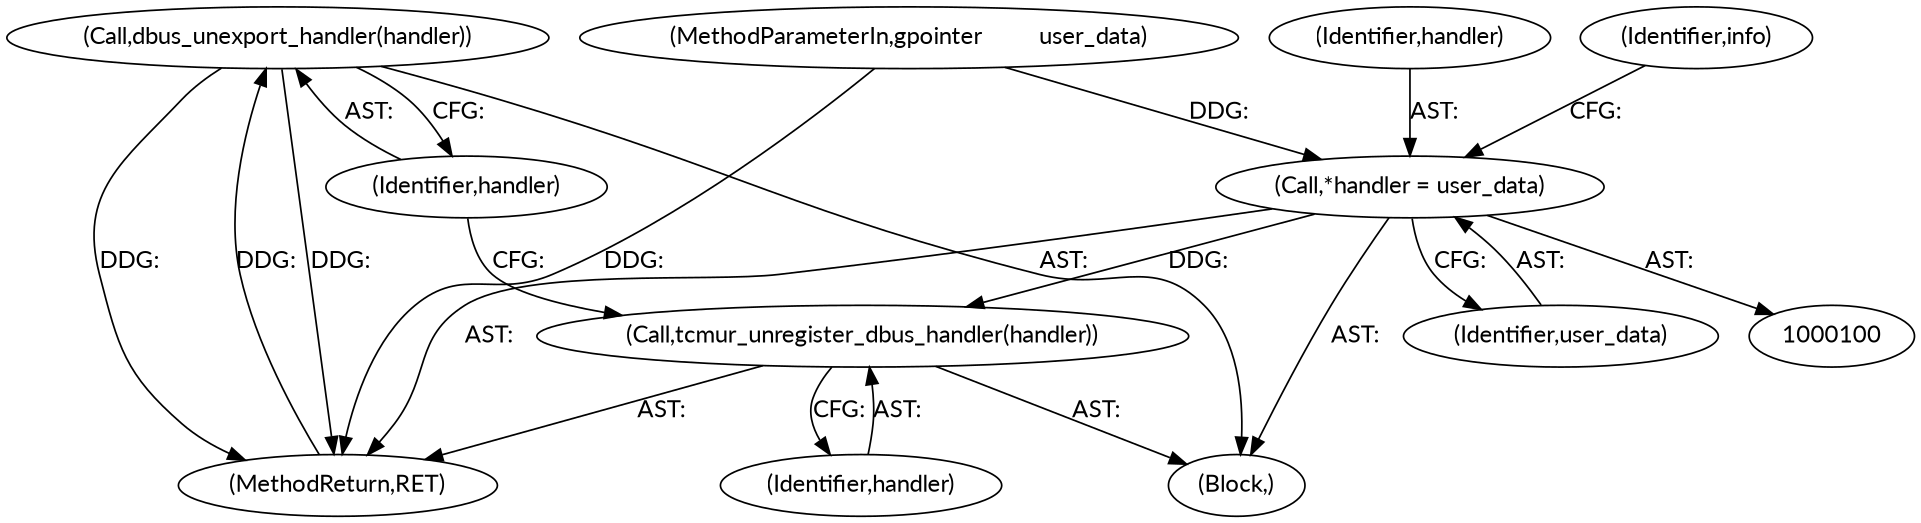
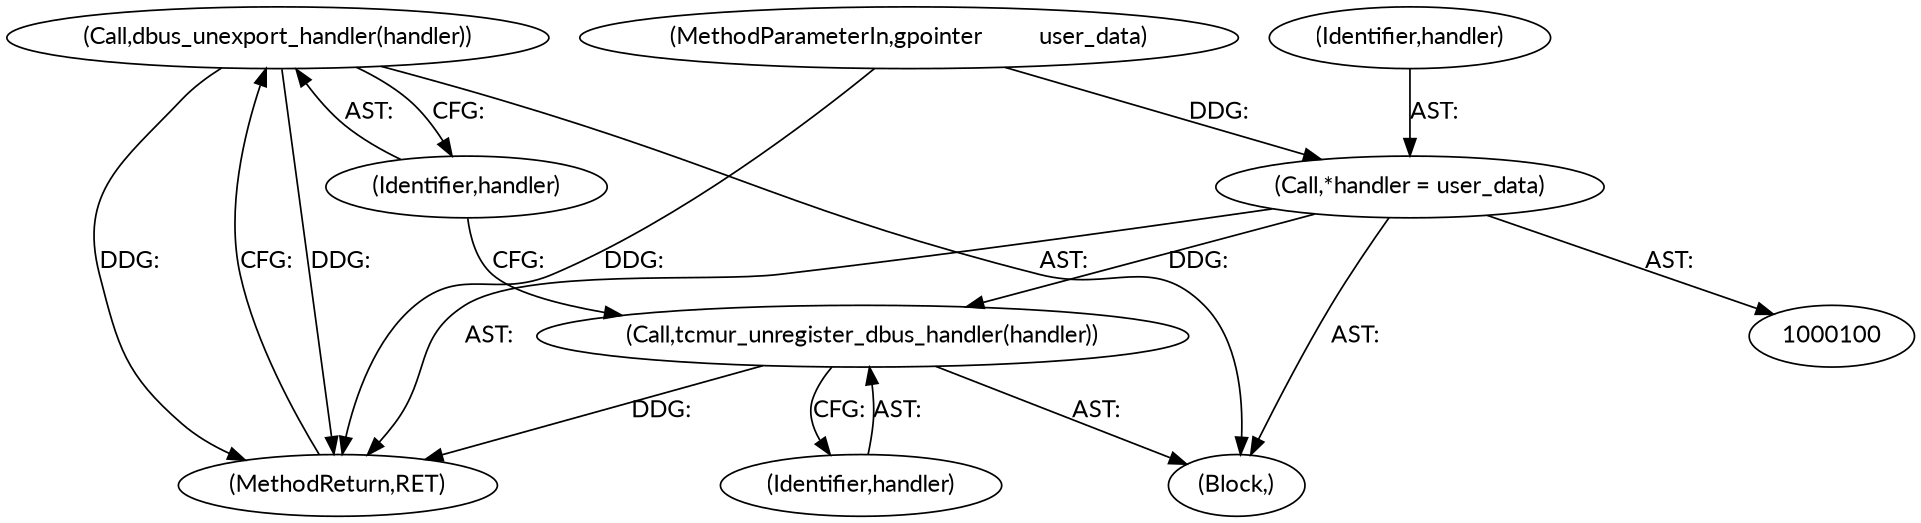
(1696, 38) -> none
(270, 262) -> (270, 262)
(1561, 336) -> none
(666, 411) -> (666, 411)
